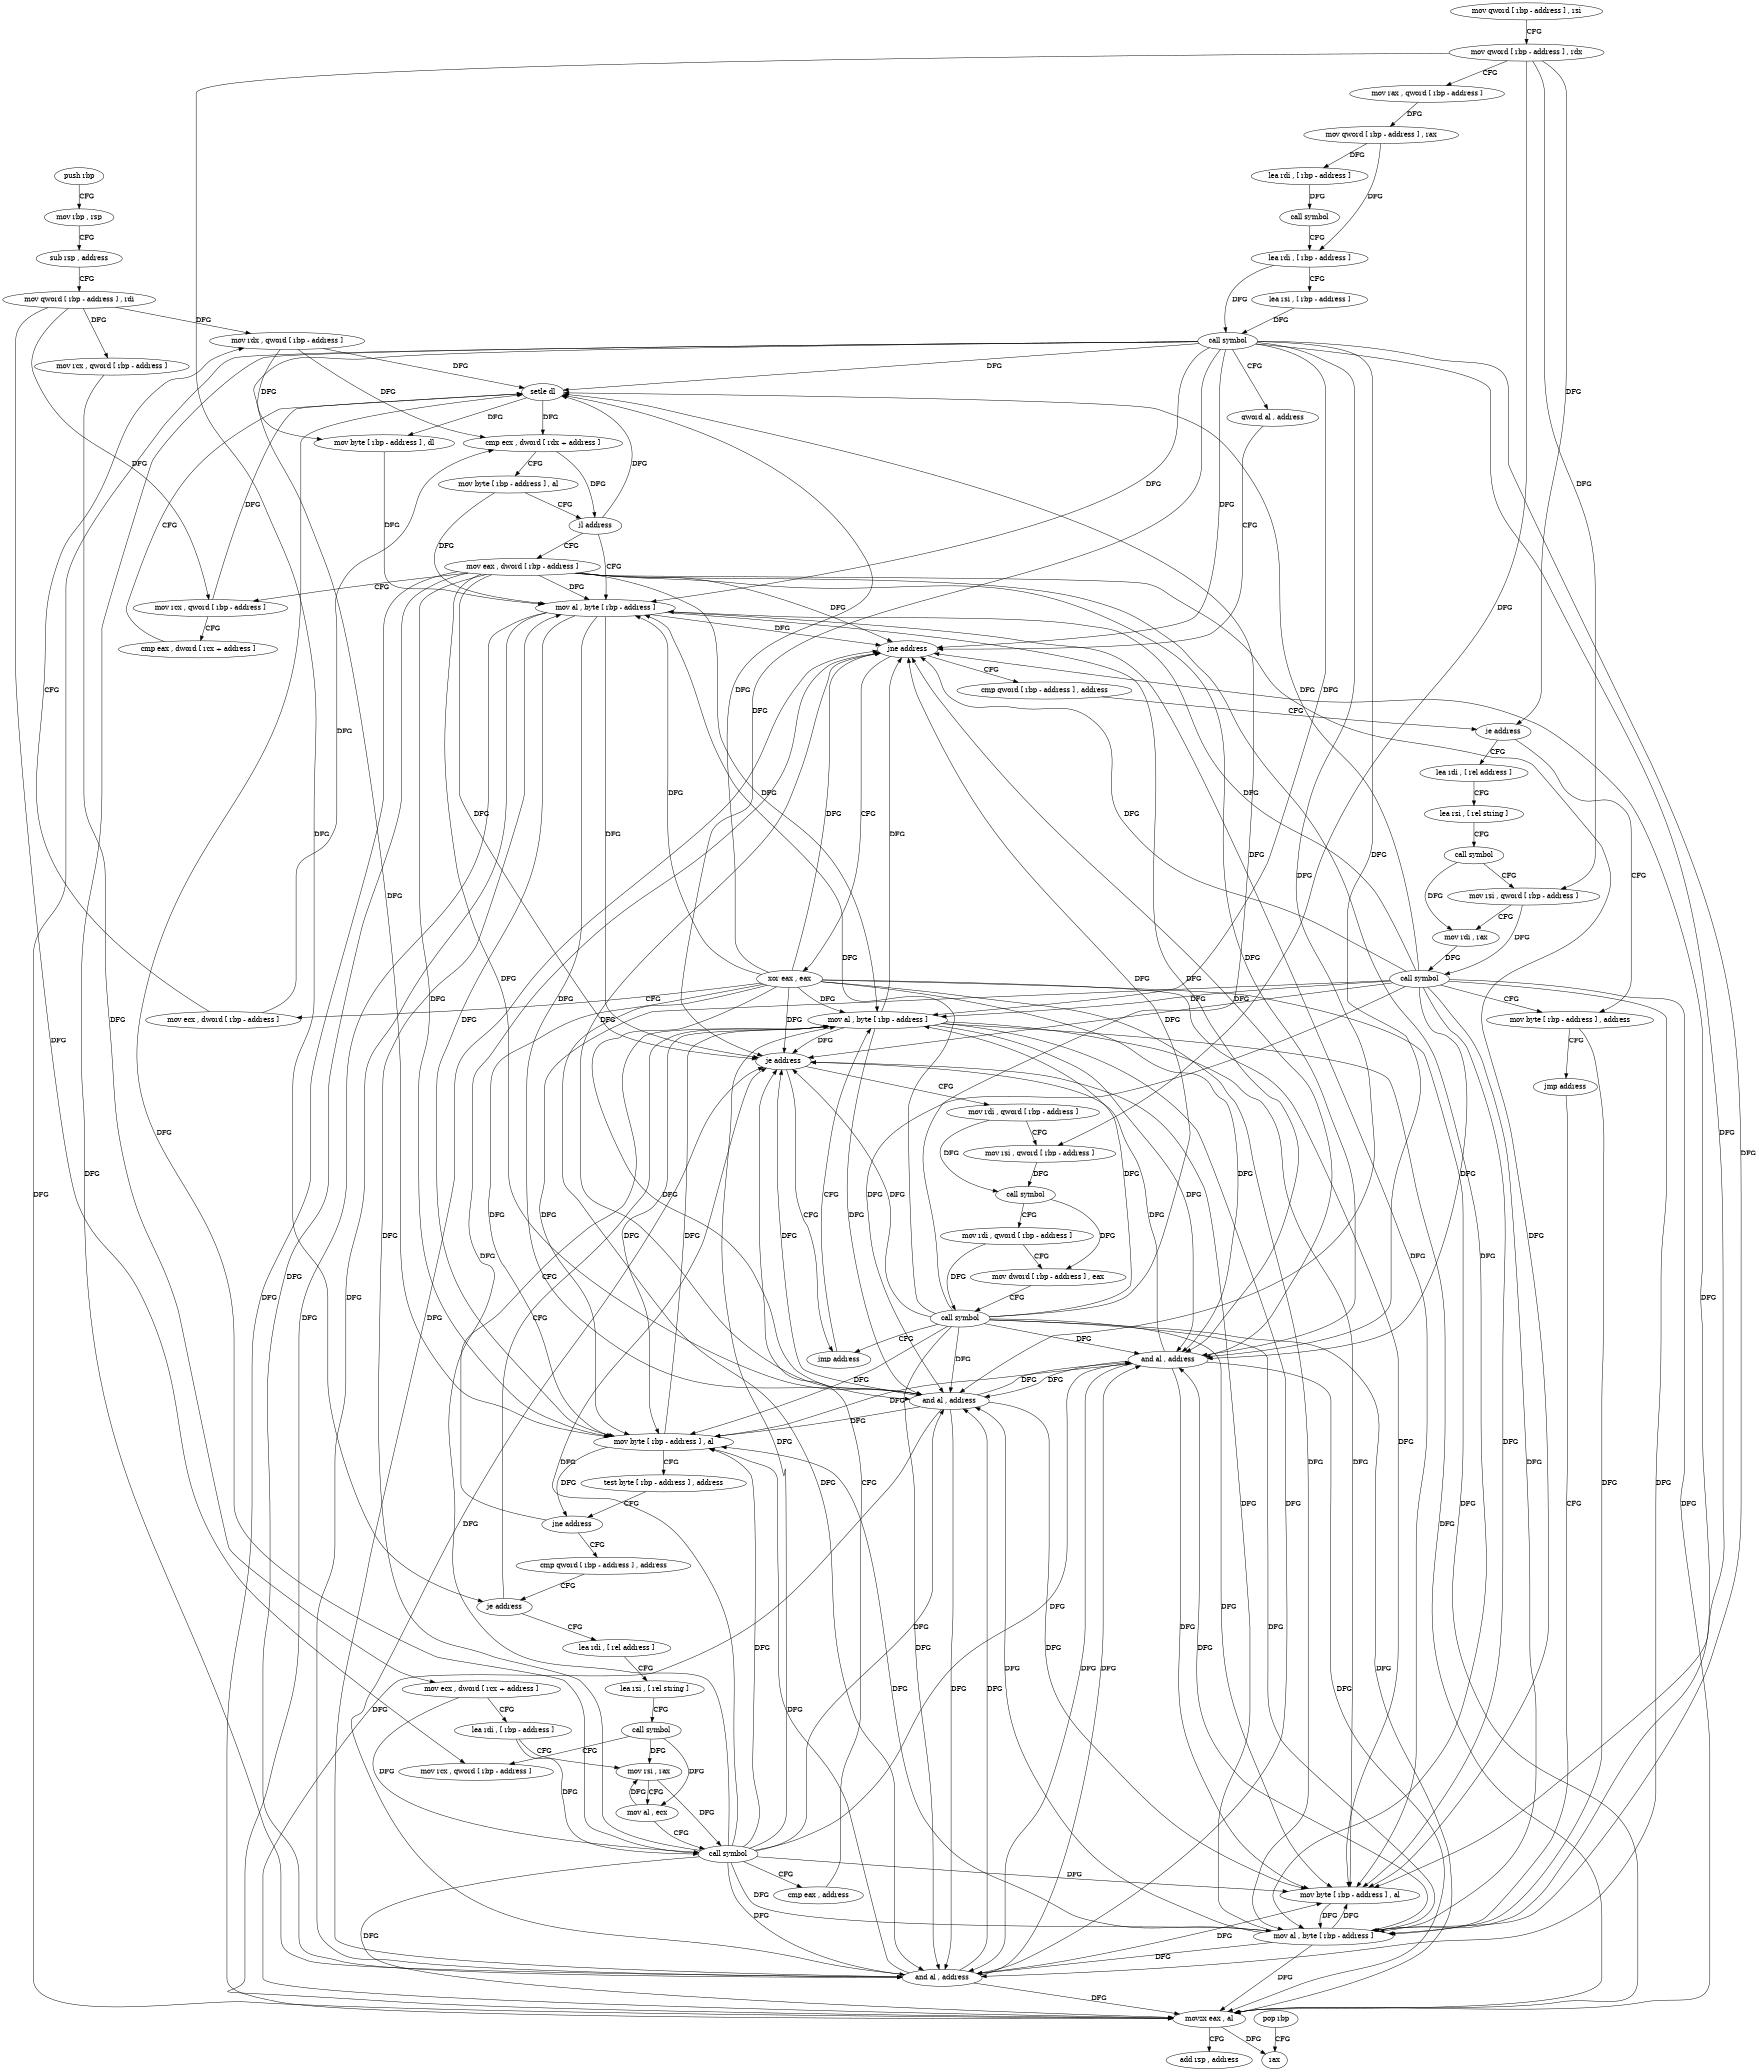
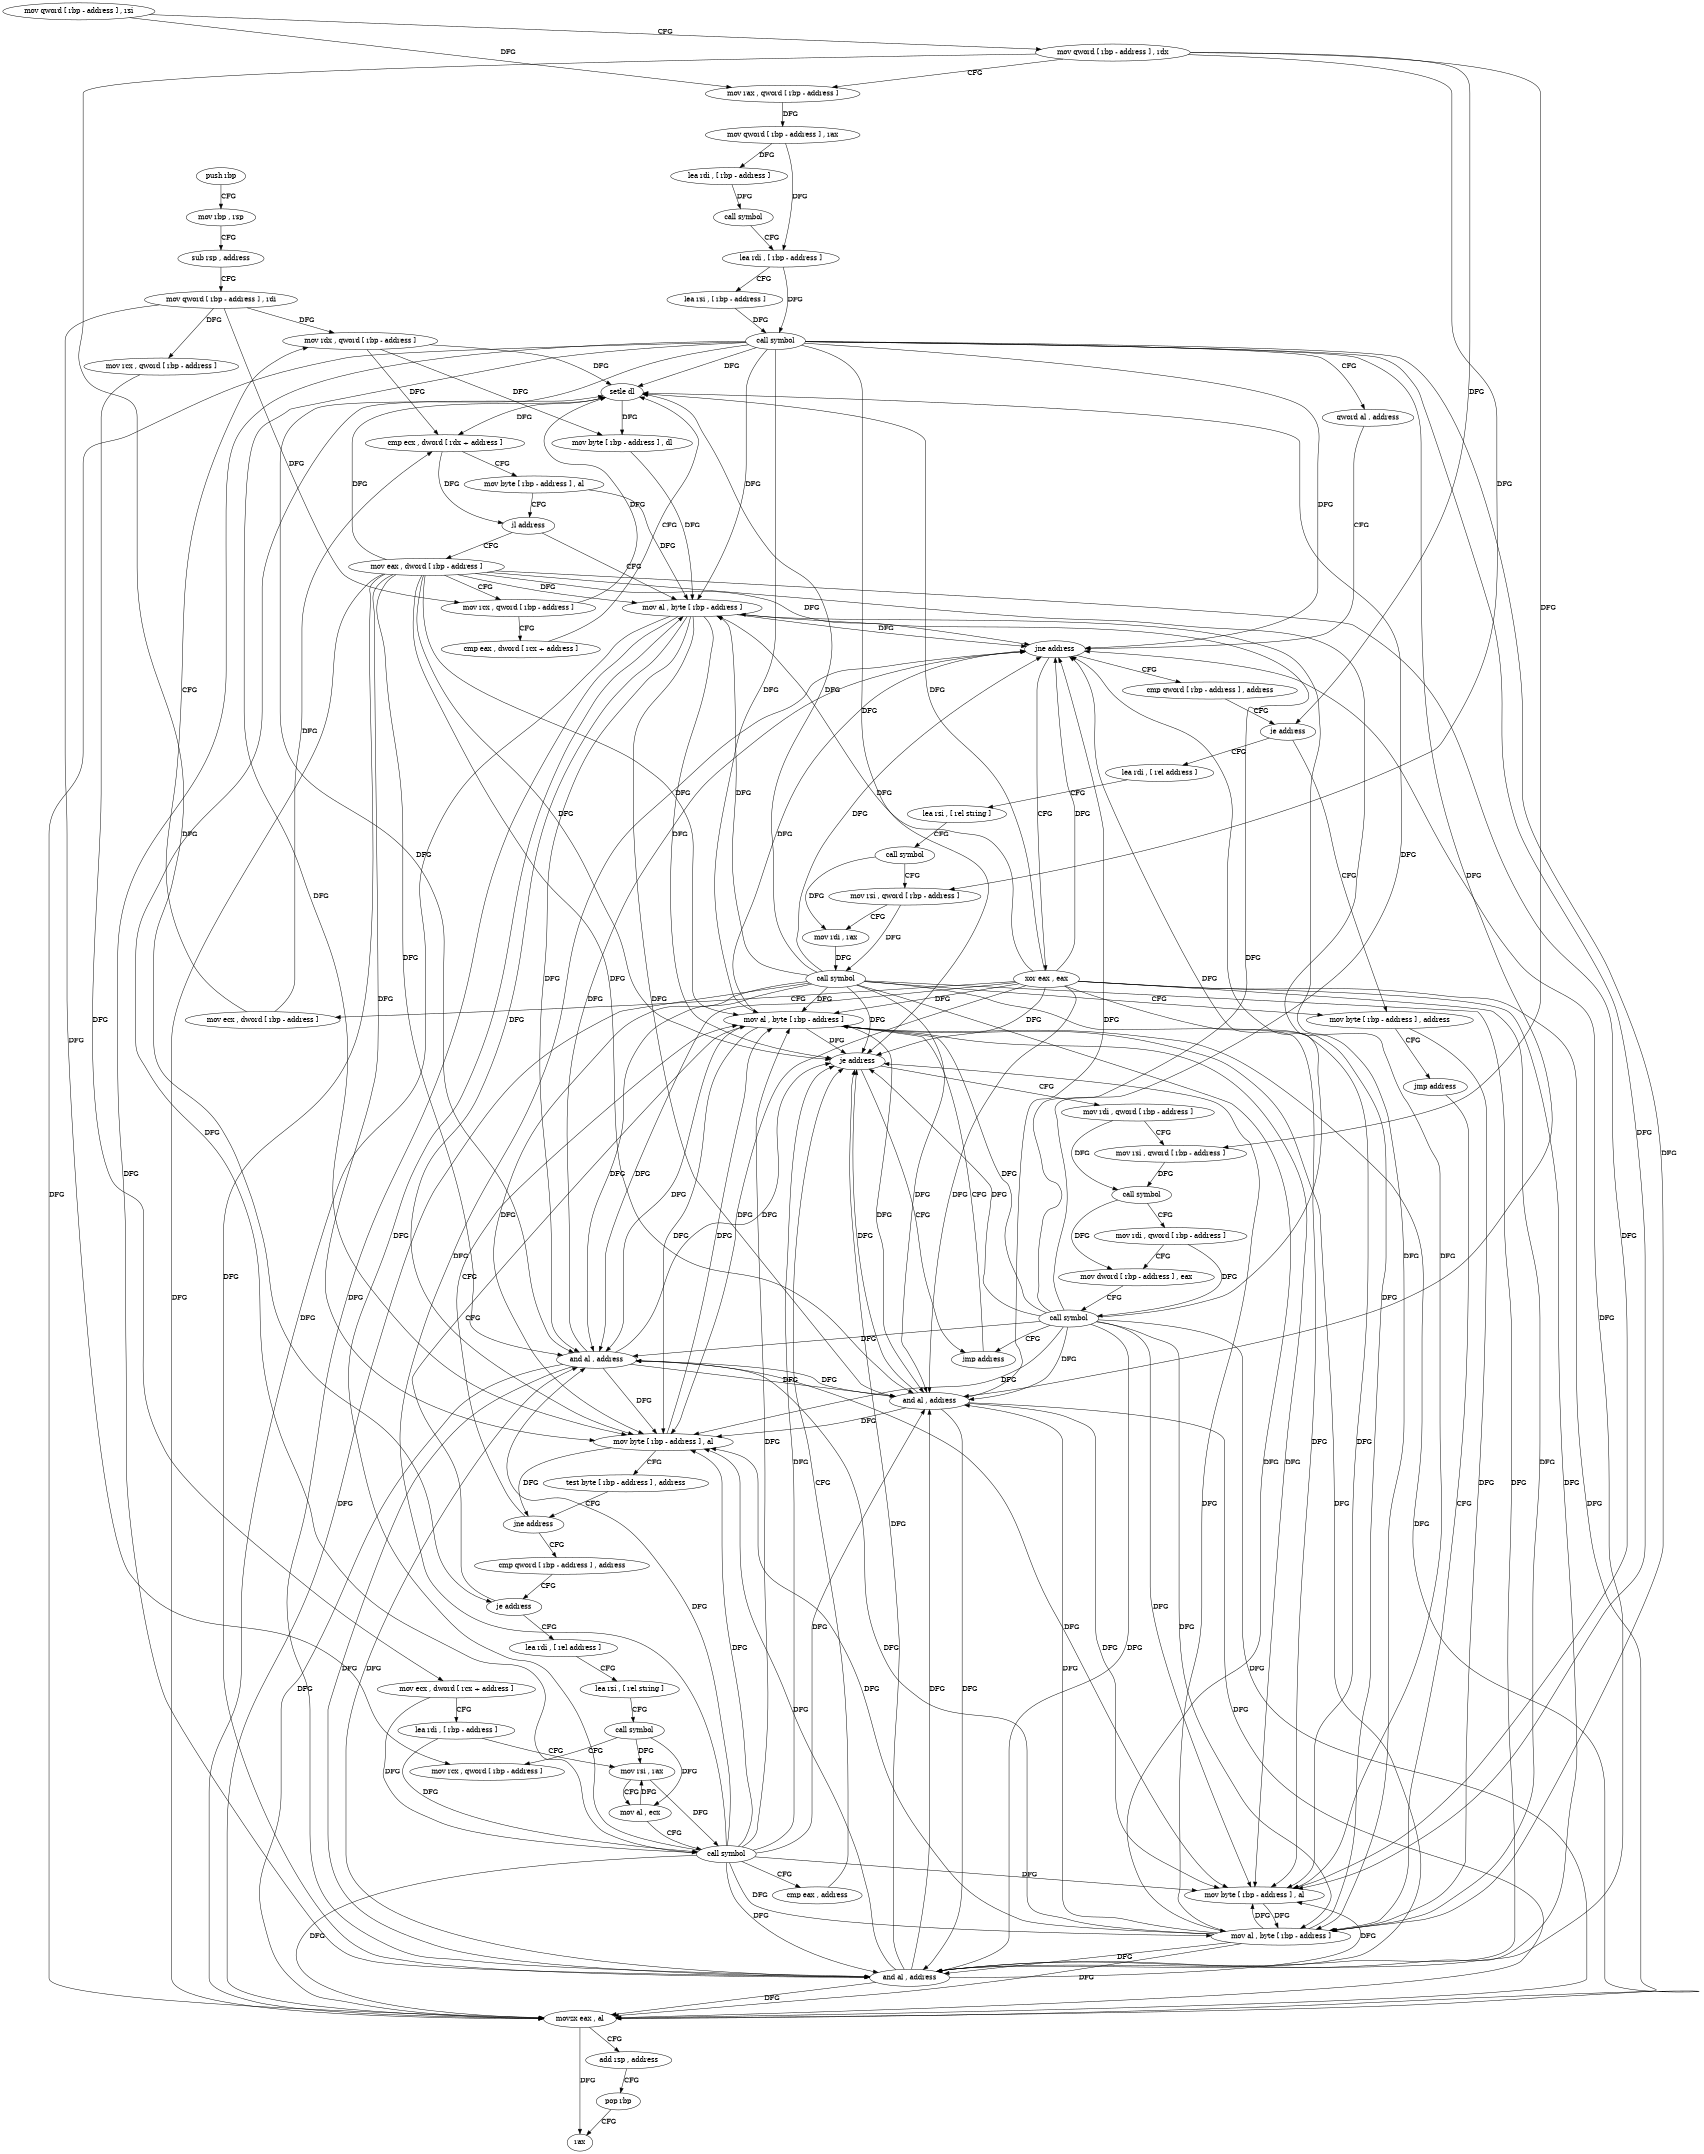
none -> (428, 52)
(630, 444) -> (403, 410)
none -> (624, 2078)
